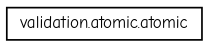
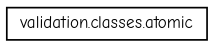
(104, 24) -> (107, 24)
